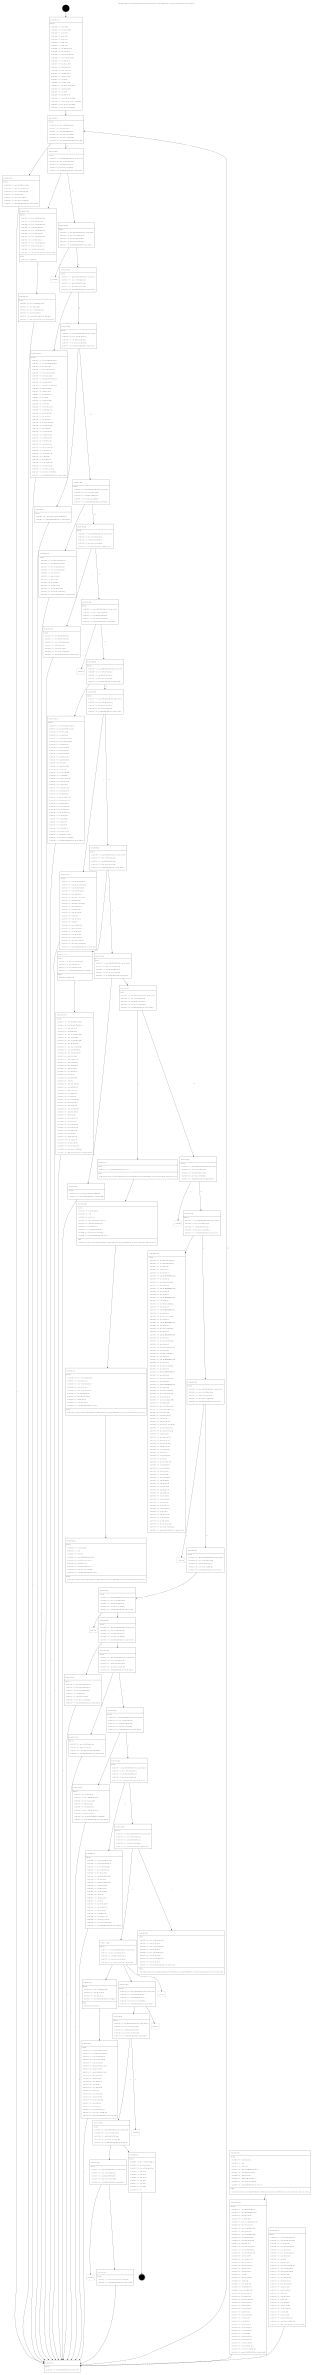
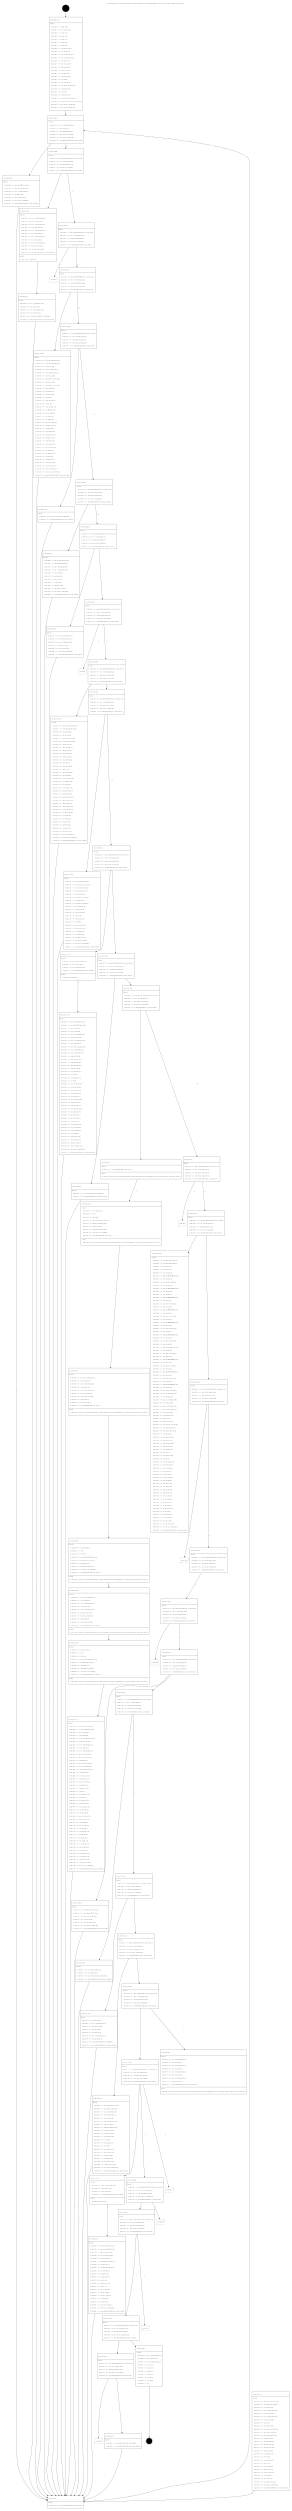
none -> (109, 1611)
